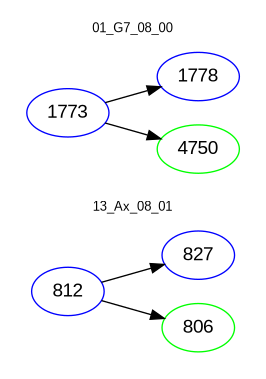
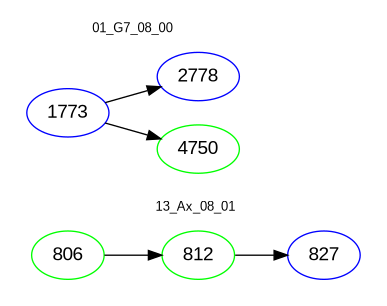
(198, 77) -> (198, 77)
(68, 291) -> (198, 255)
(126, 308) -> (126, 255)
